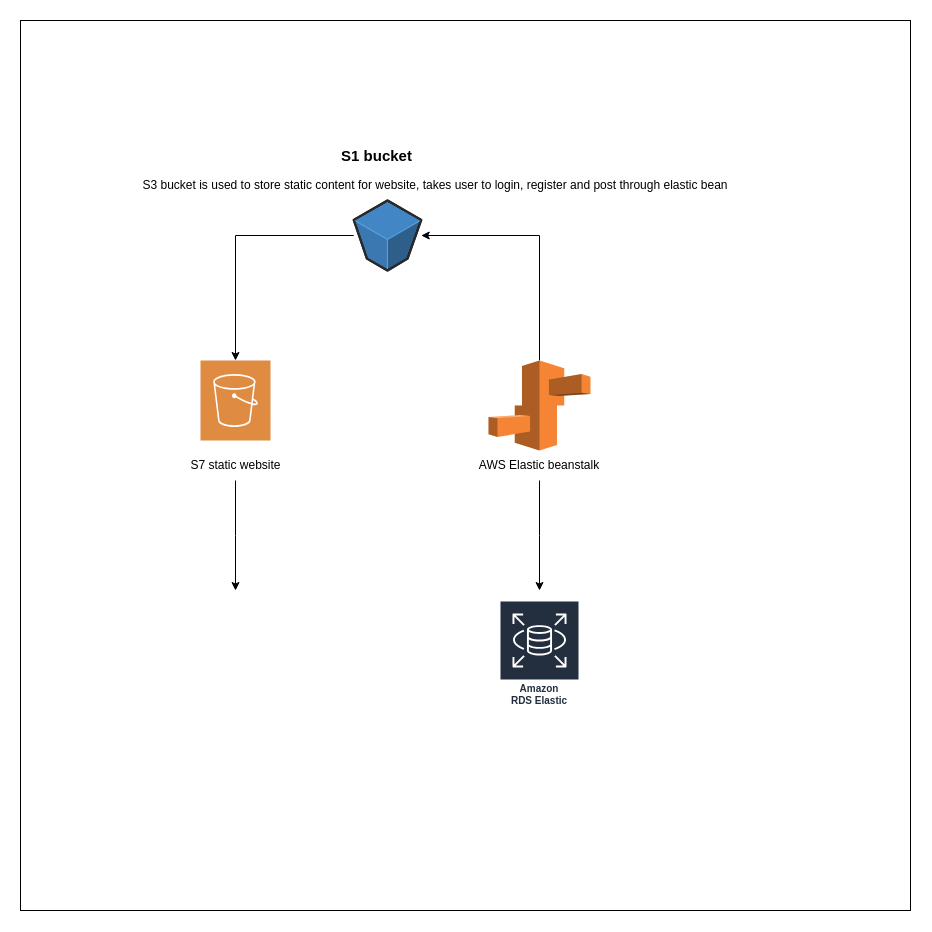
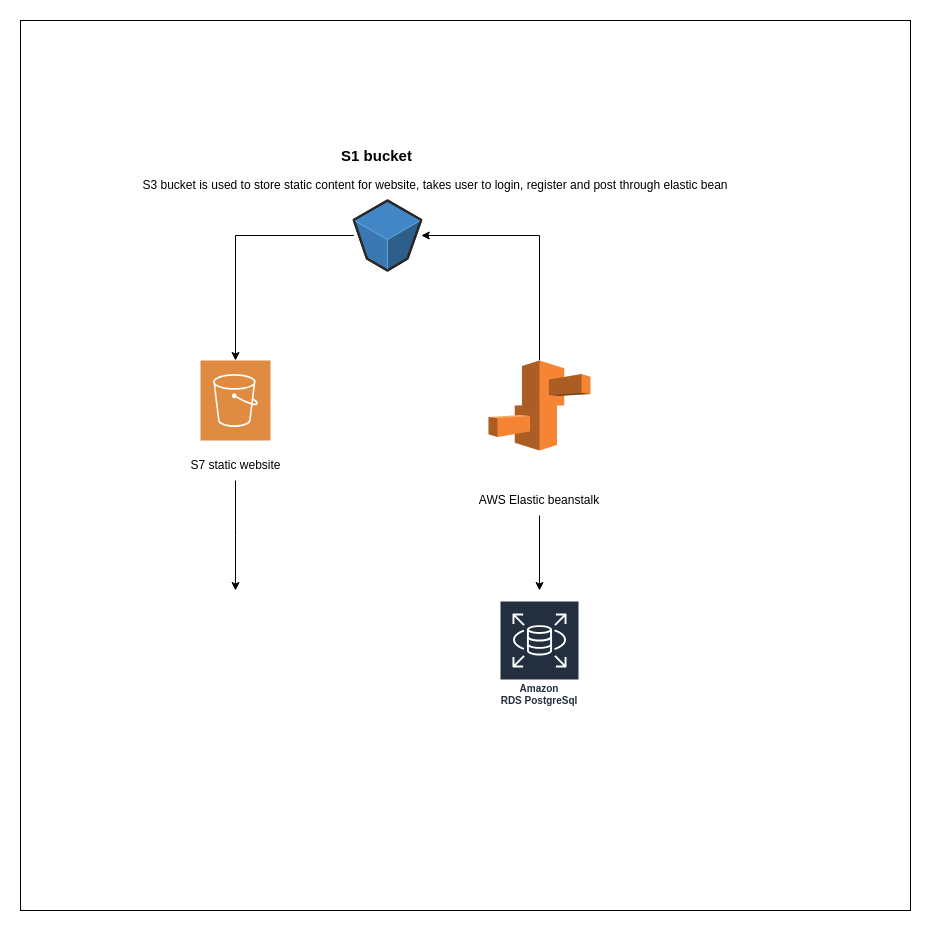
(540, 466) -> (540, 501)
(540, 695) -> (540, 695)
